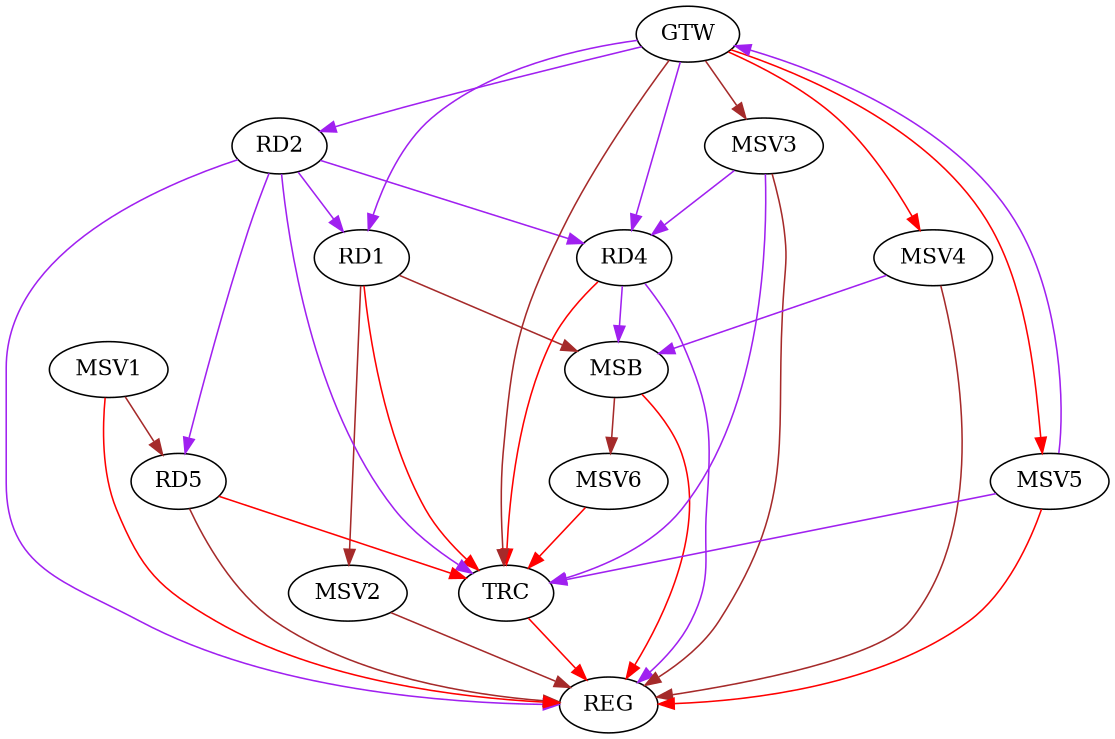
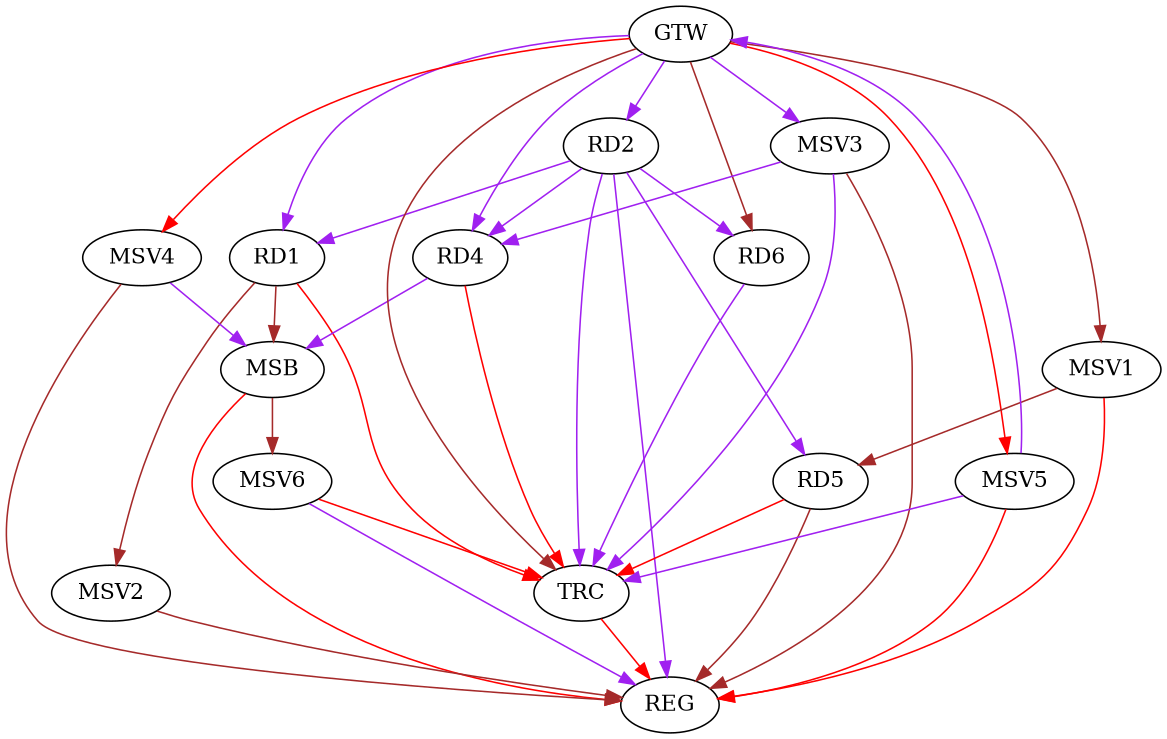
(721, 83) -> (748, 85)
none -> (988, 99)
none -> (762, 258)
(708, 490) -> (465, 591)
